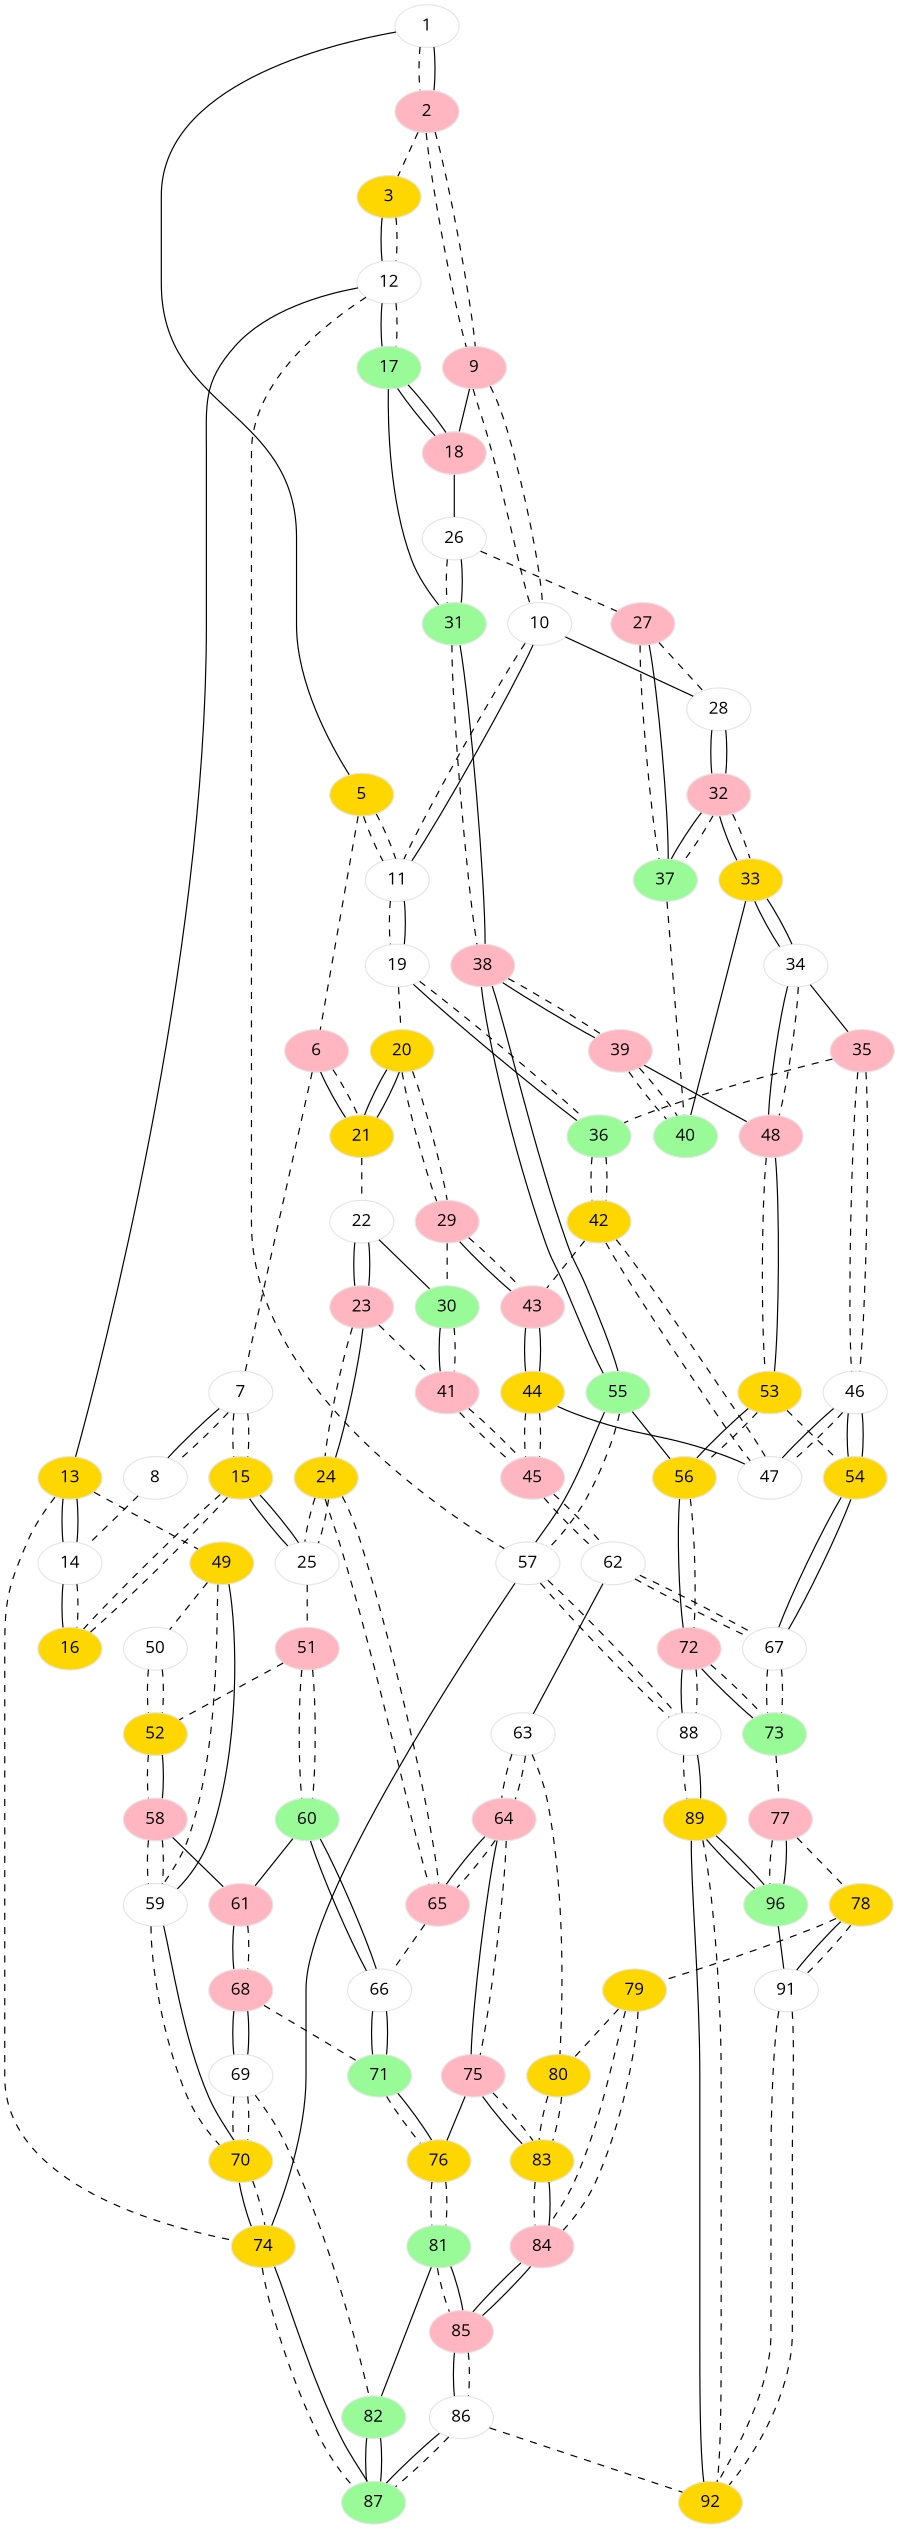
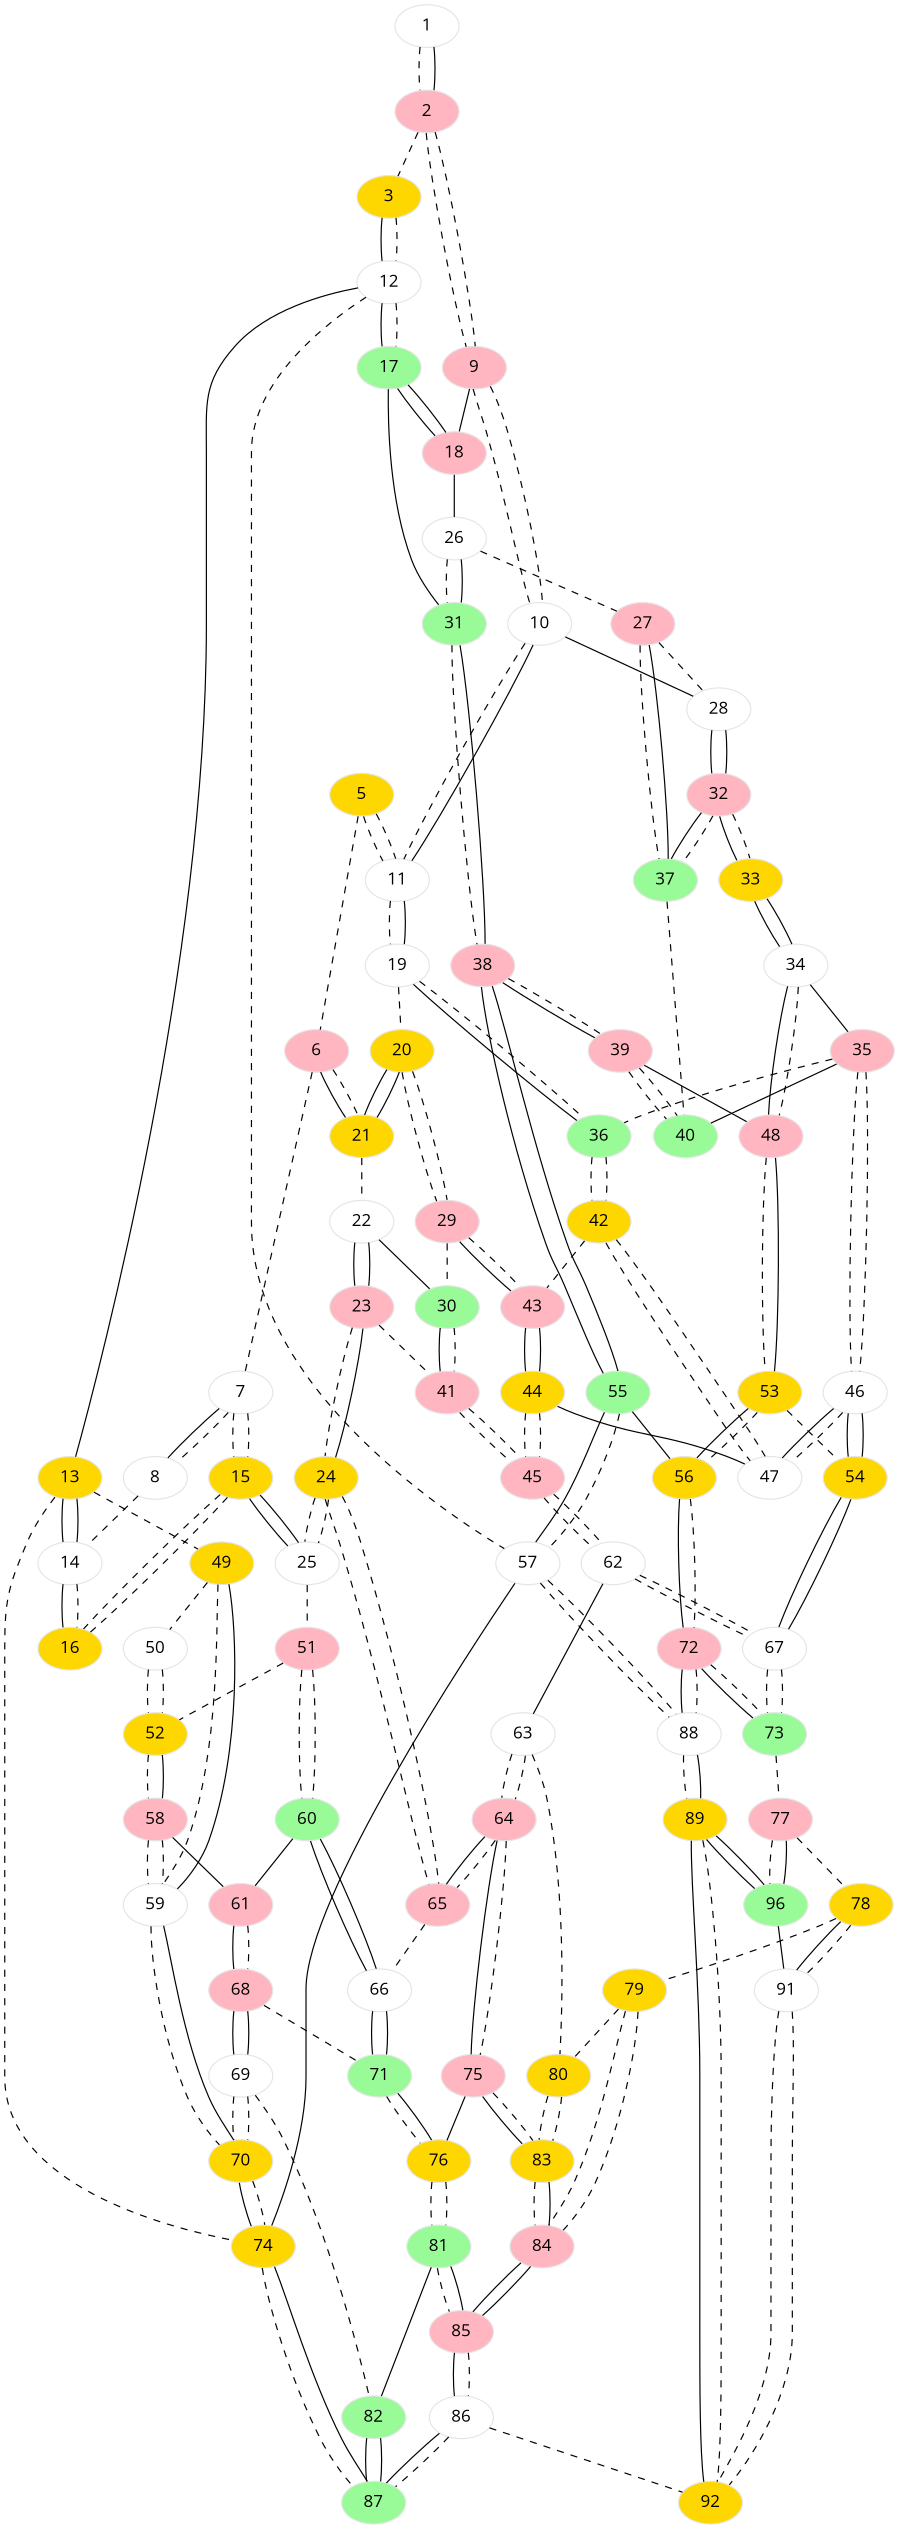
(181, 355) -> none
(718, 1008) -> (761, 1100)
